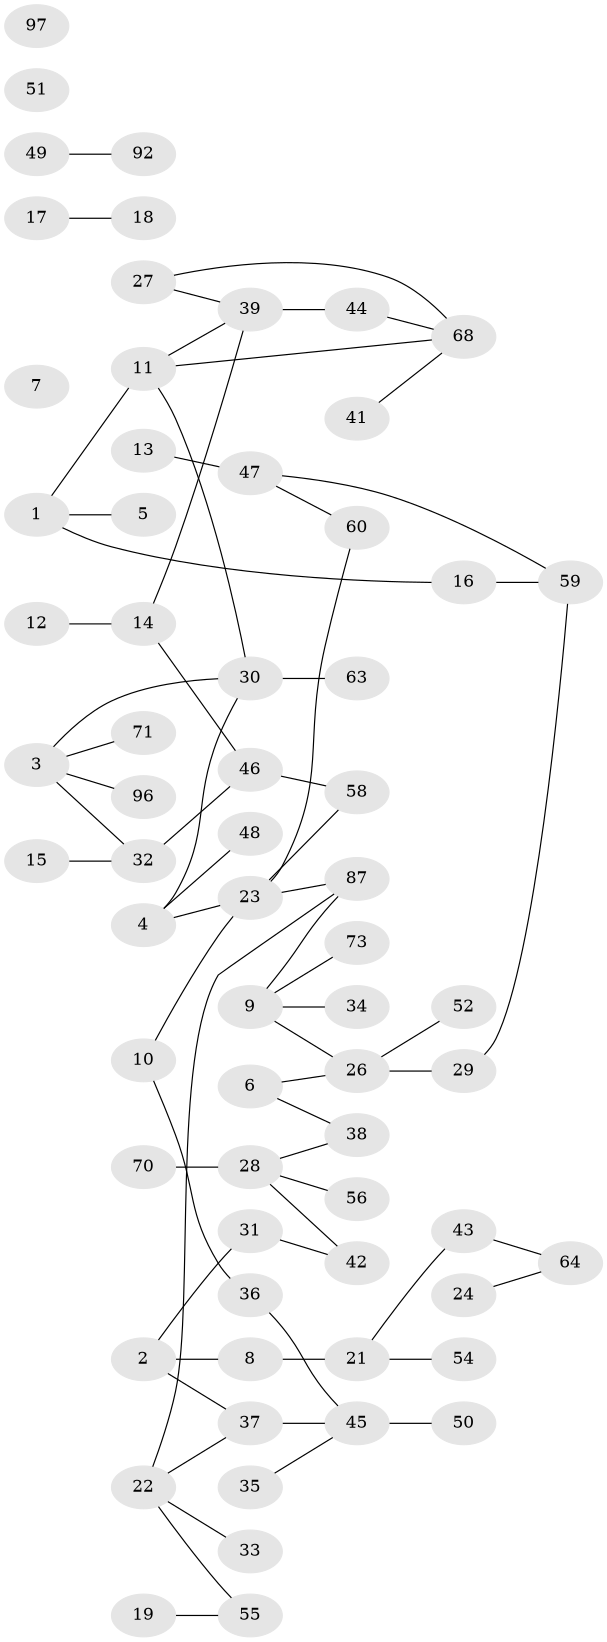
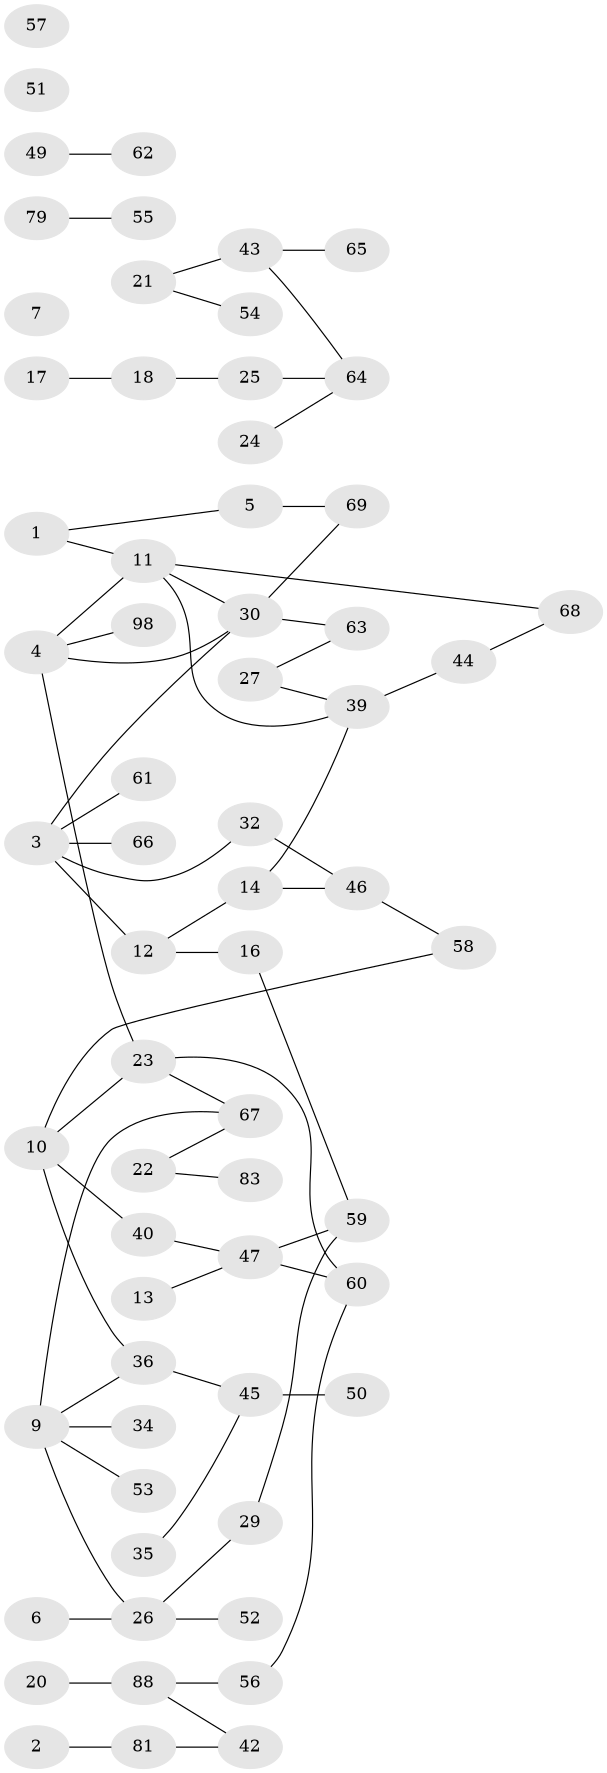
(37, 26) -> (37, 26)
(144, 154) -> (144, 154)
none -> (357, 250)
(317, 264) -> (304, 654)
none -> (250, 378)
(357, 419) -> none
none -> (357, 506)
(244, 571) -> (197, 952)
none -> (90, 607)
(144, 733) -> (144, 779)
(144, 797) -> (144, 843)
(250, 834) -> (144, 625)
(304, 845) -> (213, 1002)
(37, 861) -> none
(357, 879) -> (250, 1116)
none -> (80, 887)
(357, 943) -> (144, 1491)
(357, 1135) -> none
(144, 1167) -> (37, 1683)
(250, 1167) -> (144, 1683)
(250, 1231) -> (144, 1747)
none -> (144, 1235)
(250, 1359) -> none
none -> (90, 1395)
(250, 1423) -> none
none -> (312, 1487)
(250, 1551) -> (250, 1180)
(194, 1553) -> none
(144, 1615) -> (37, 218)
